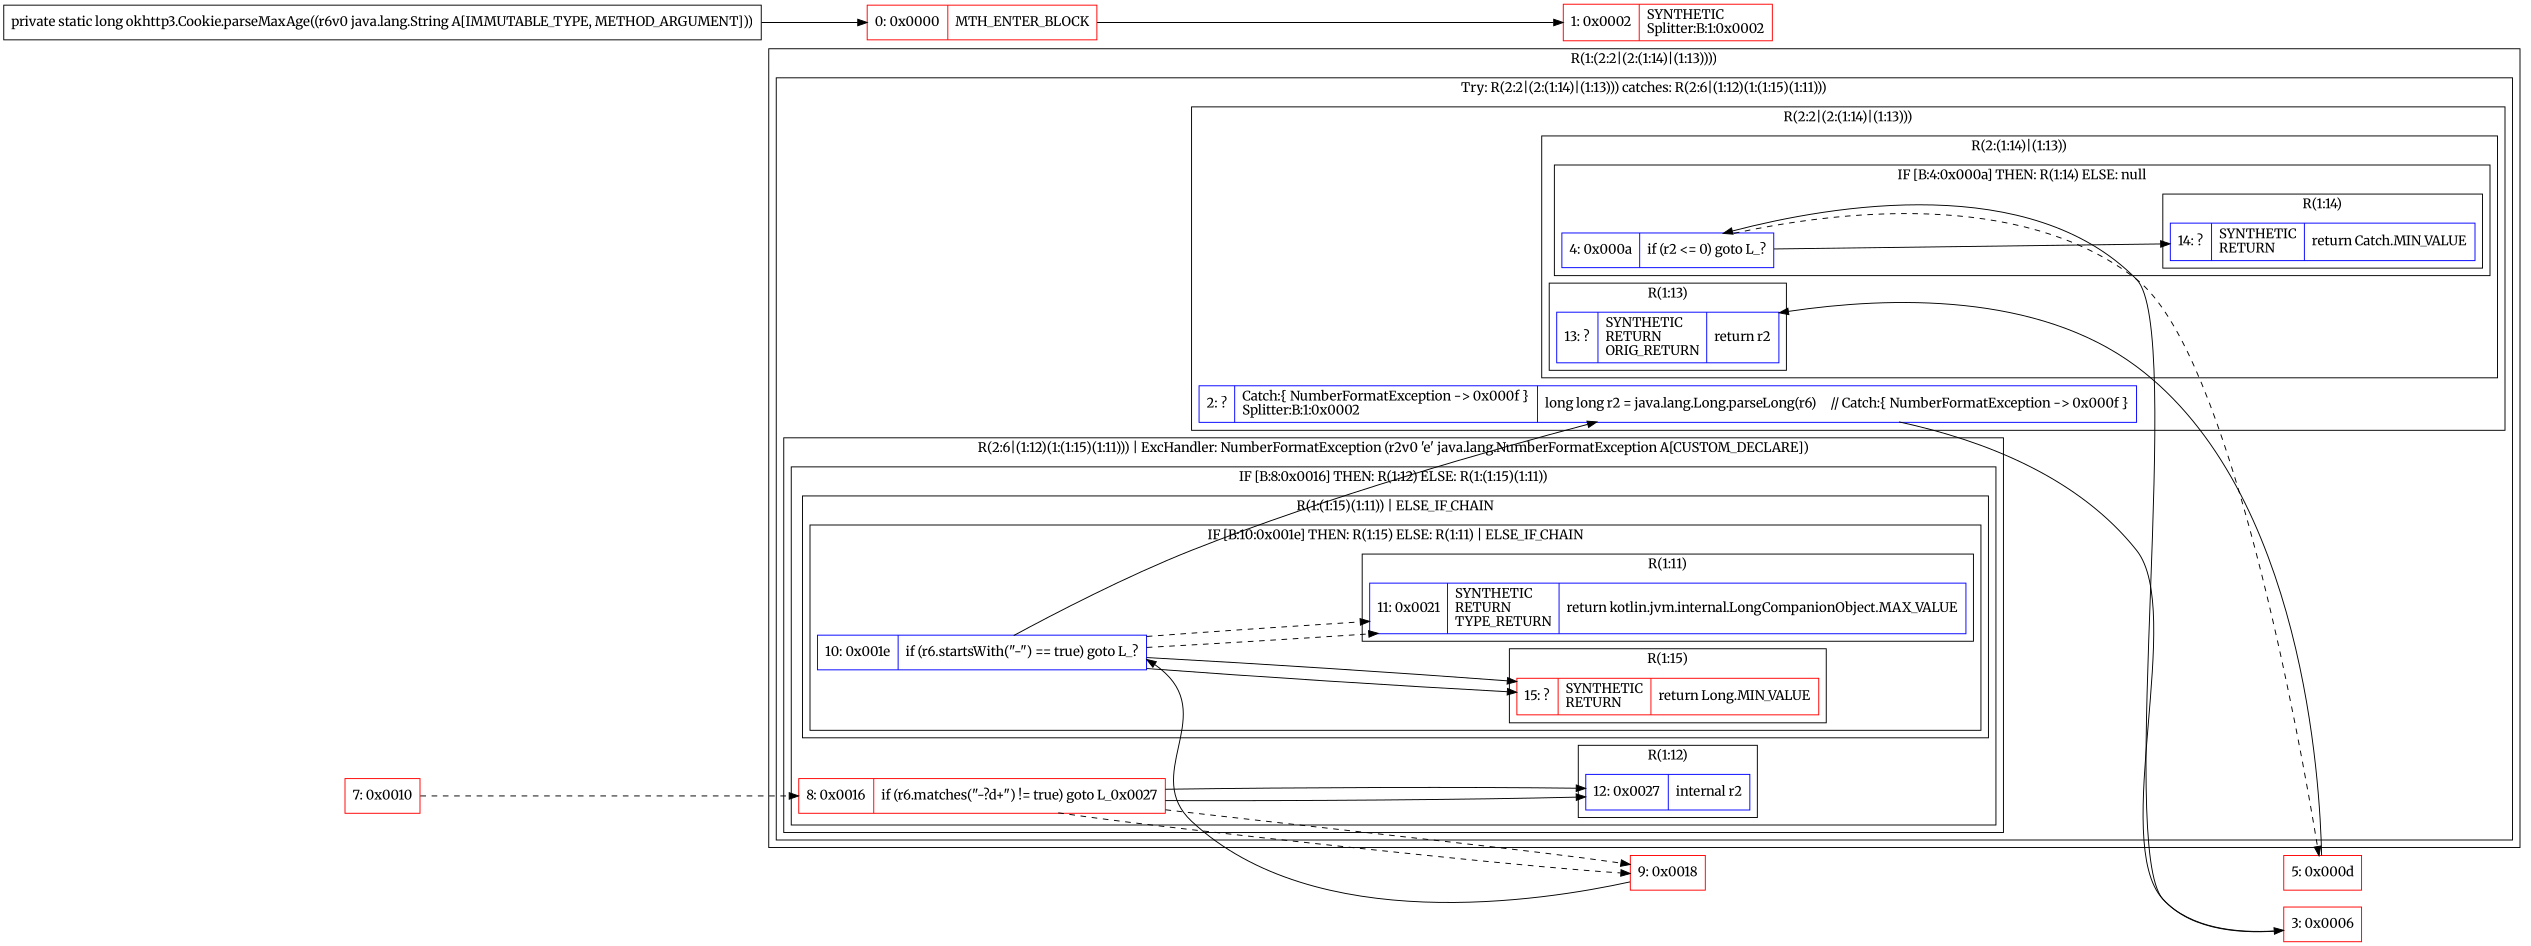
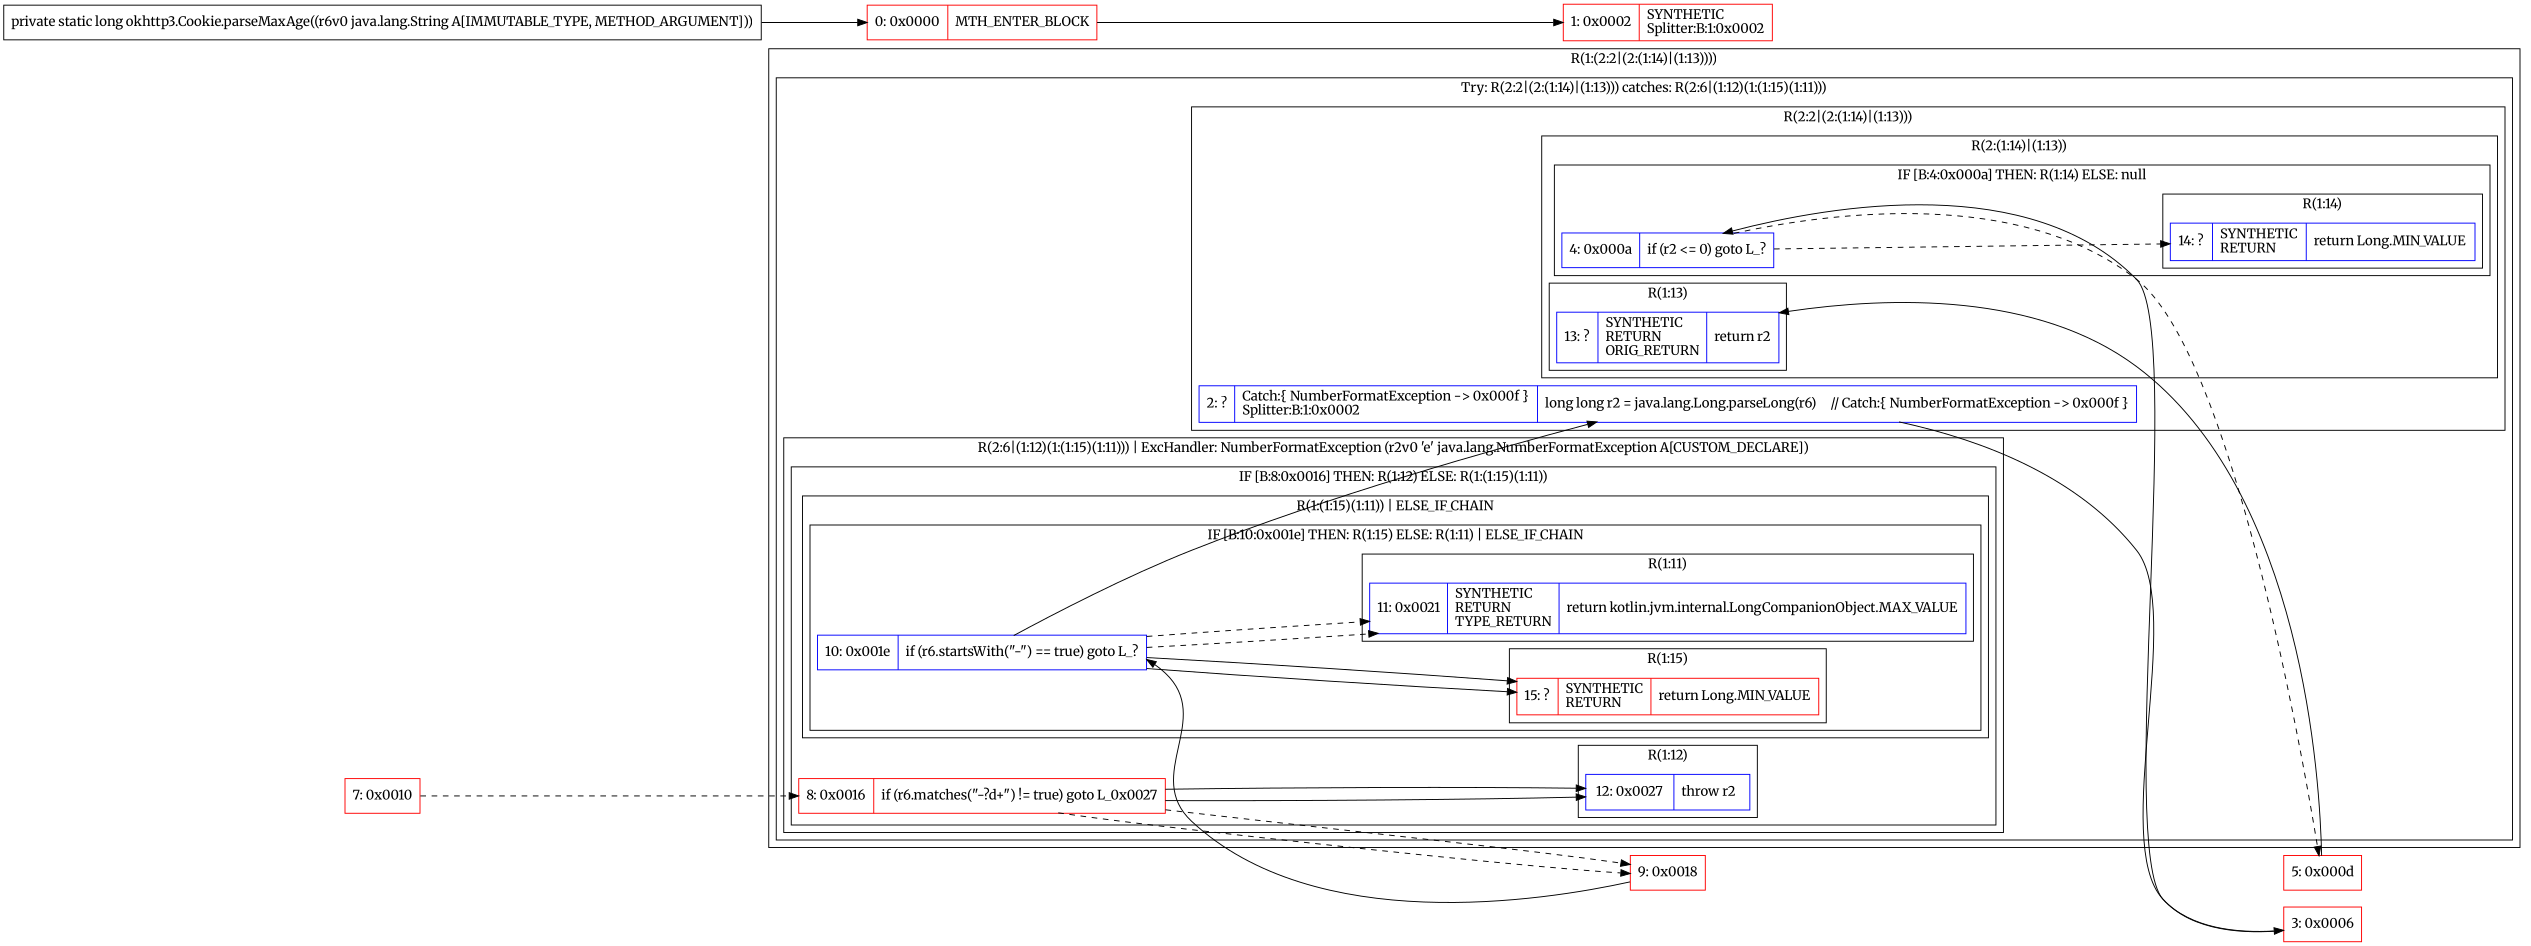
(2390, 241) -> (2390, 241)
(1967, 246) -> (1967, 246)
(1709, 792) -> (1709, 792)
